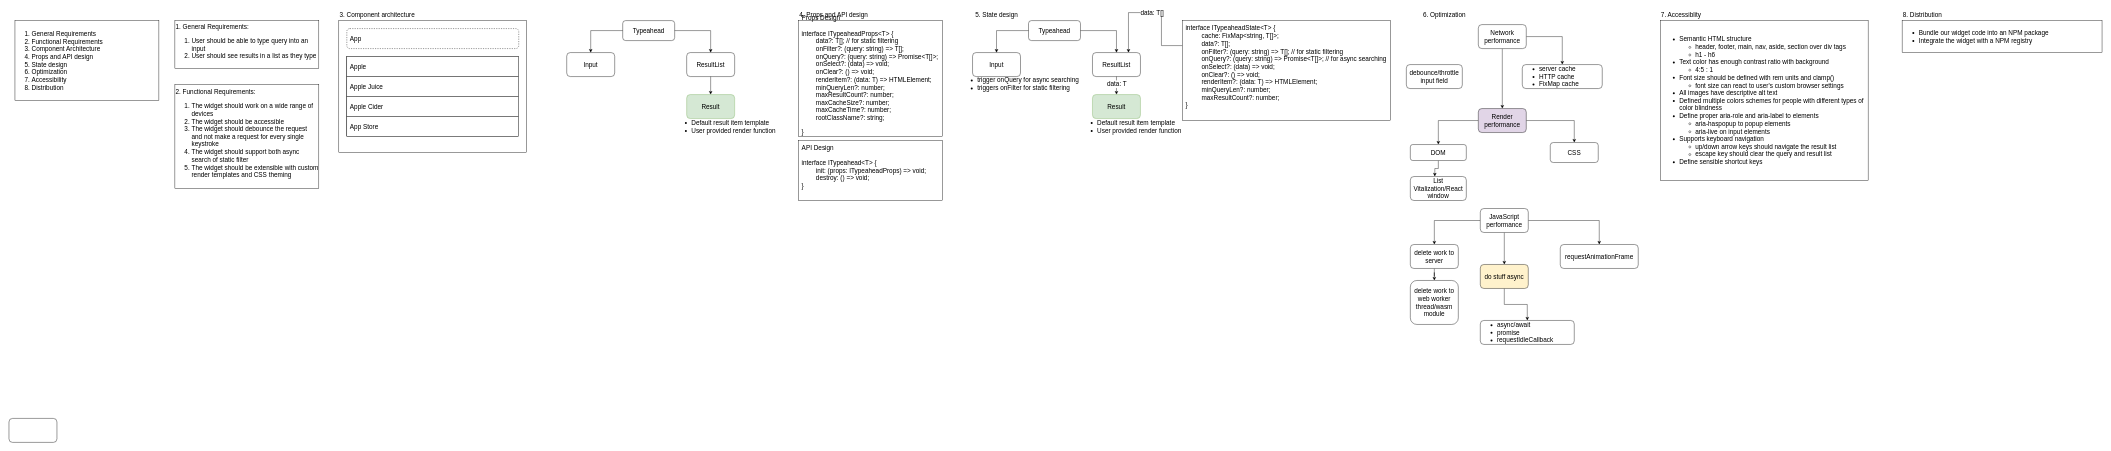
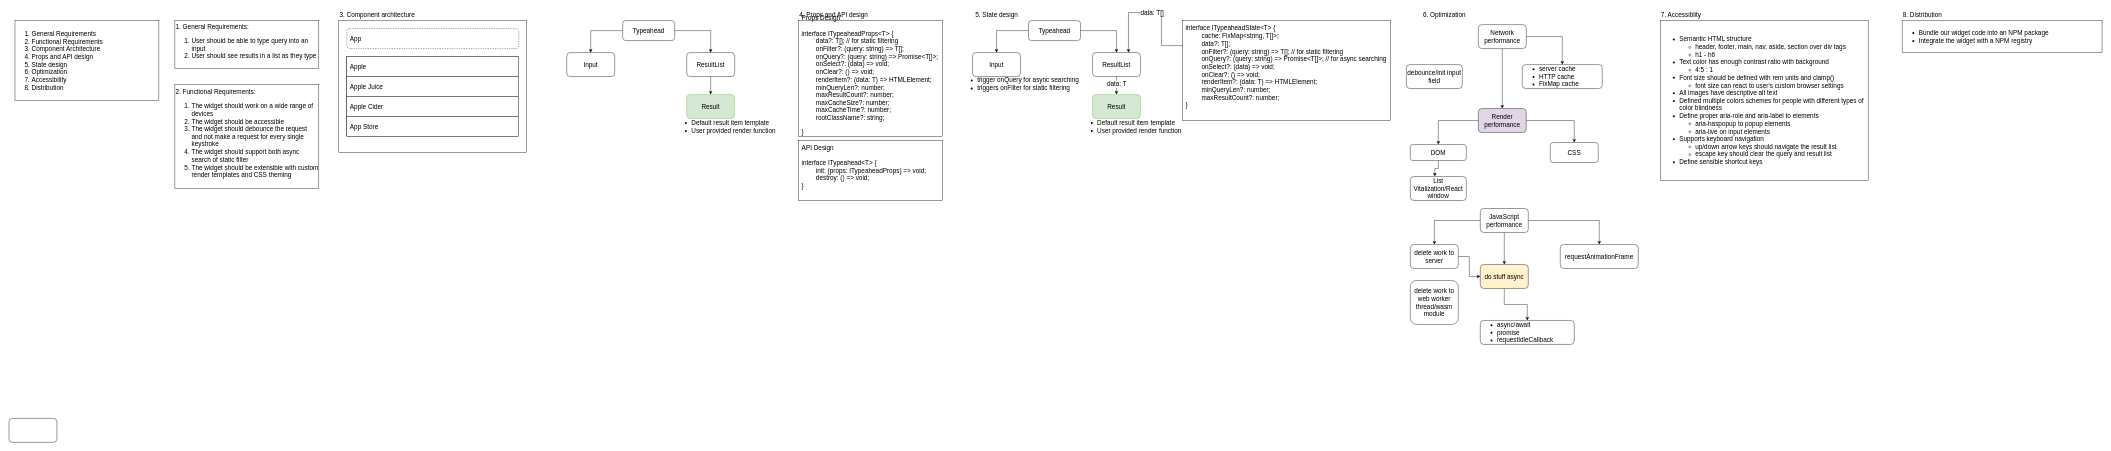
(1435, 77) -> (1435, 77)
(1435, 276) -> (1476, 277)
